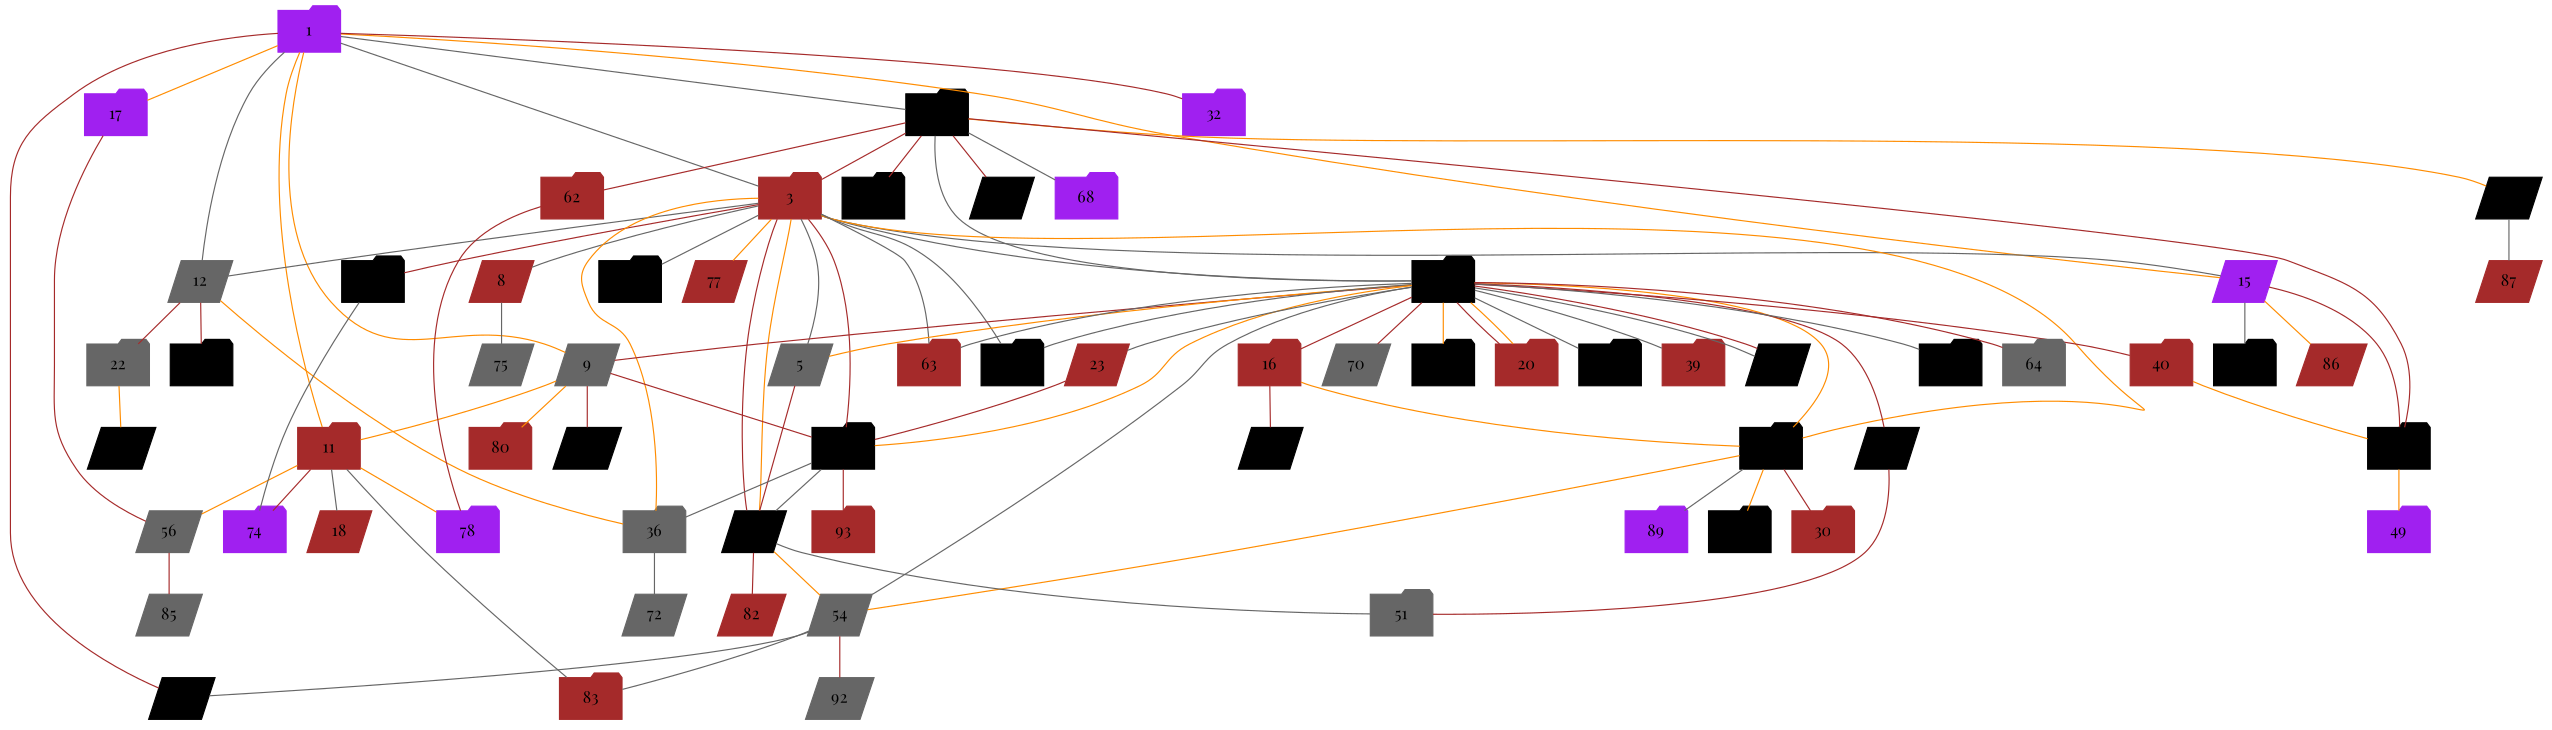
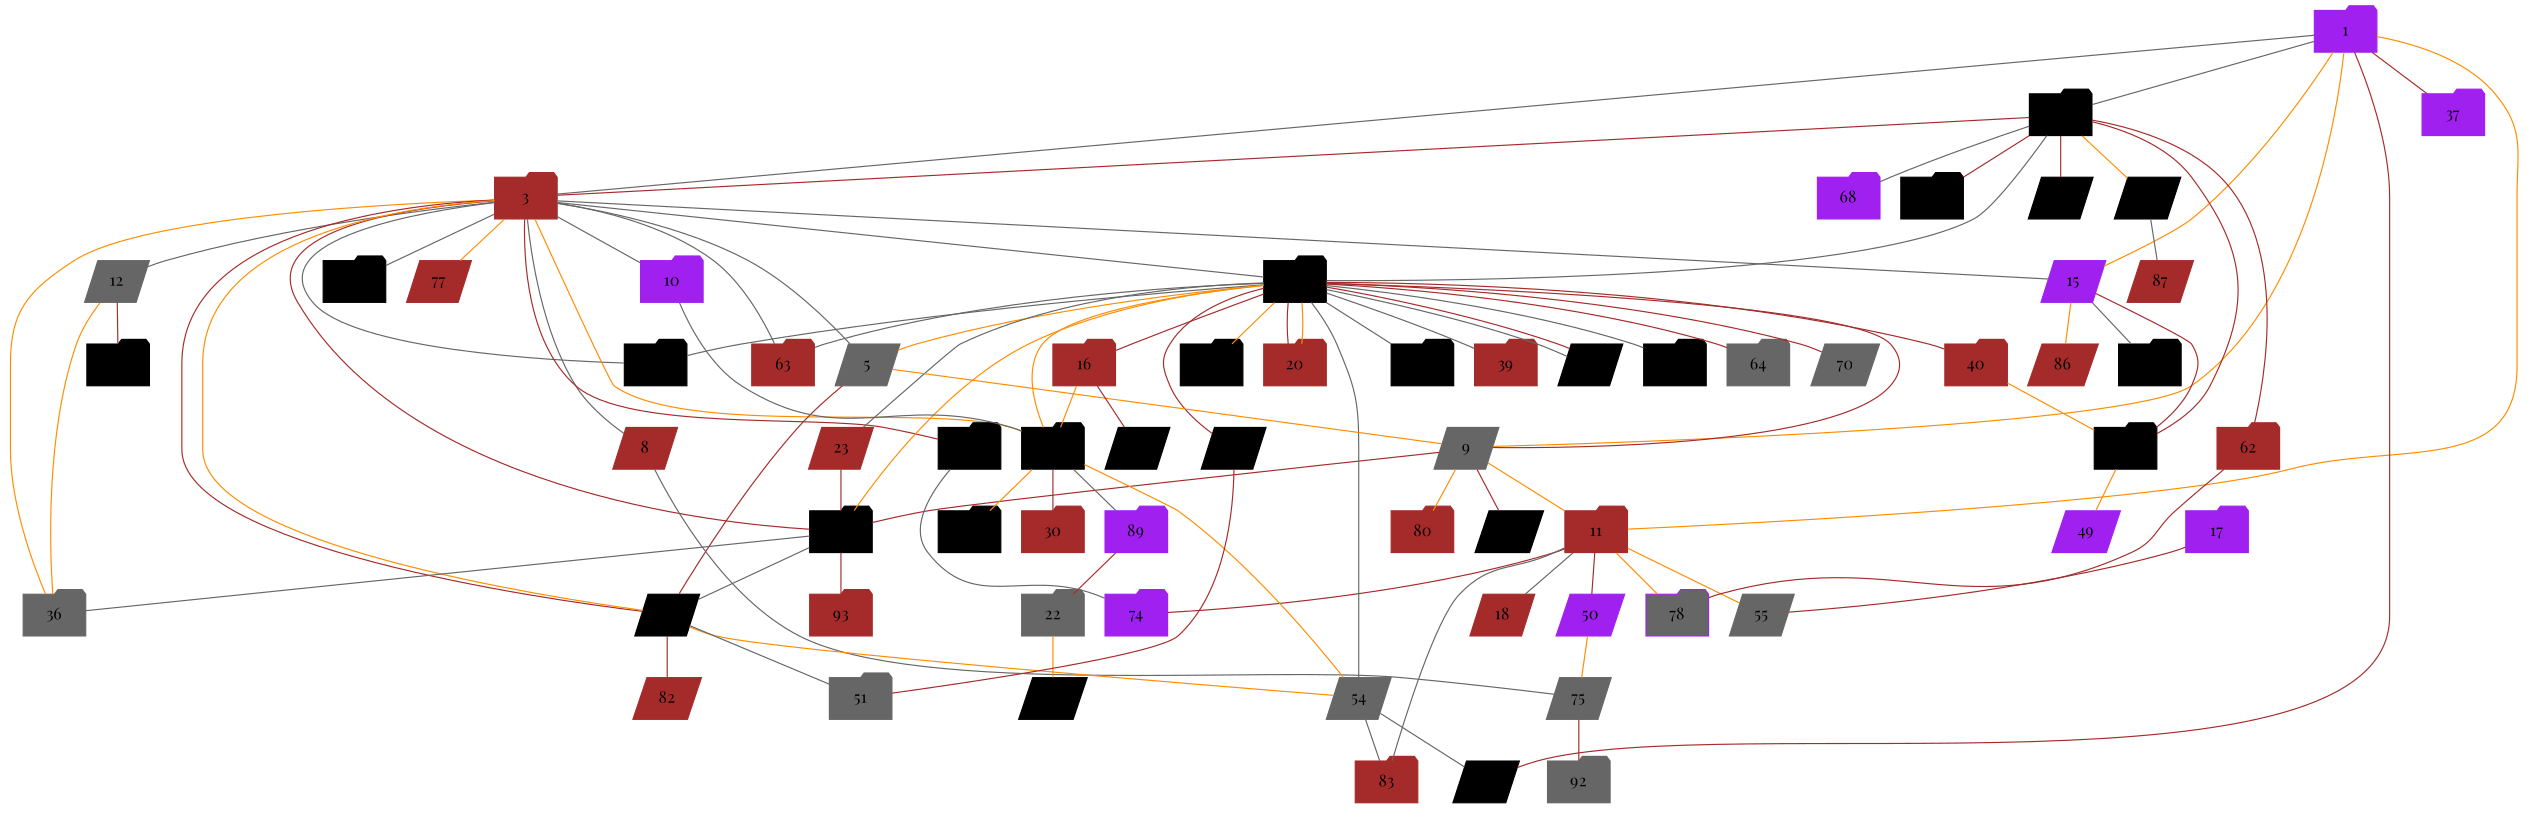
(213, 73) -> none
(1214, 115) -> (2453, 115)
(226, 149) -> none
none -> (672, 281)
(159, 323) -> (1095, 573)
none -> (1167, 407)
(169, 532) -> (1762, 615)
(468, 532) -> (1677, 615)
(2399, 532) -> (2086, 532)
(169, 615) -> none
(654, 615) -> none
none -> (1590, 615)
(840, 657) -> (1579, 740)
(840, 698) -> (1579, 782)
